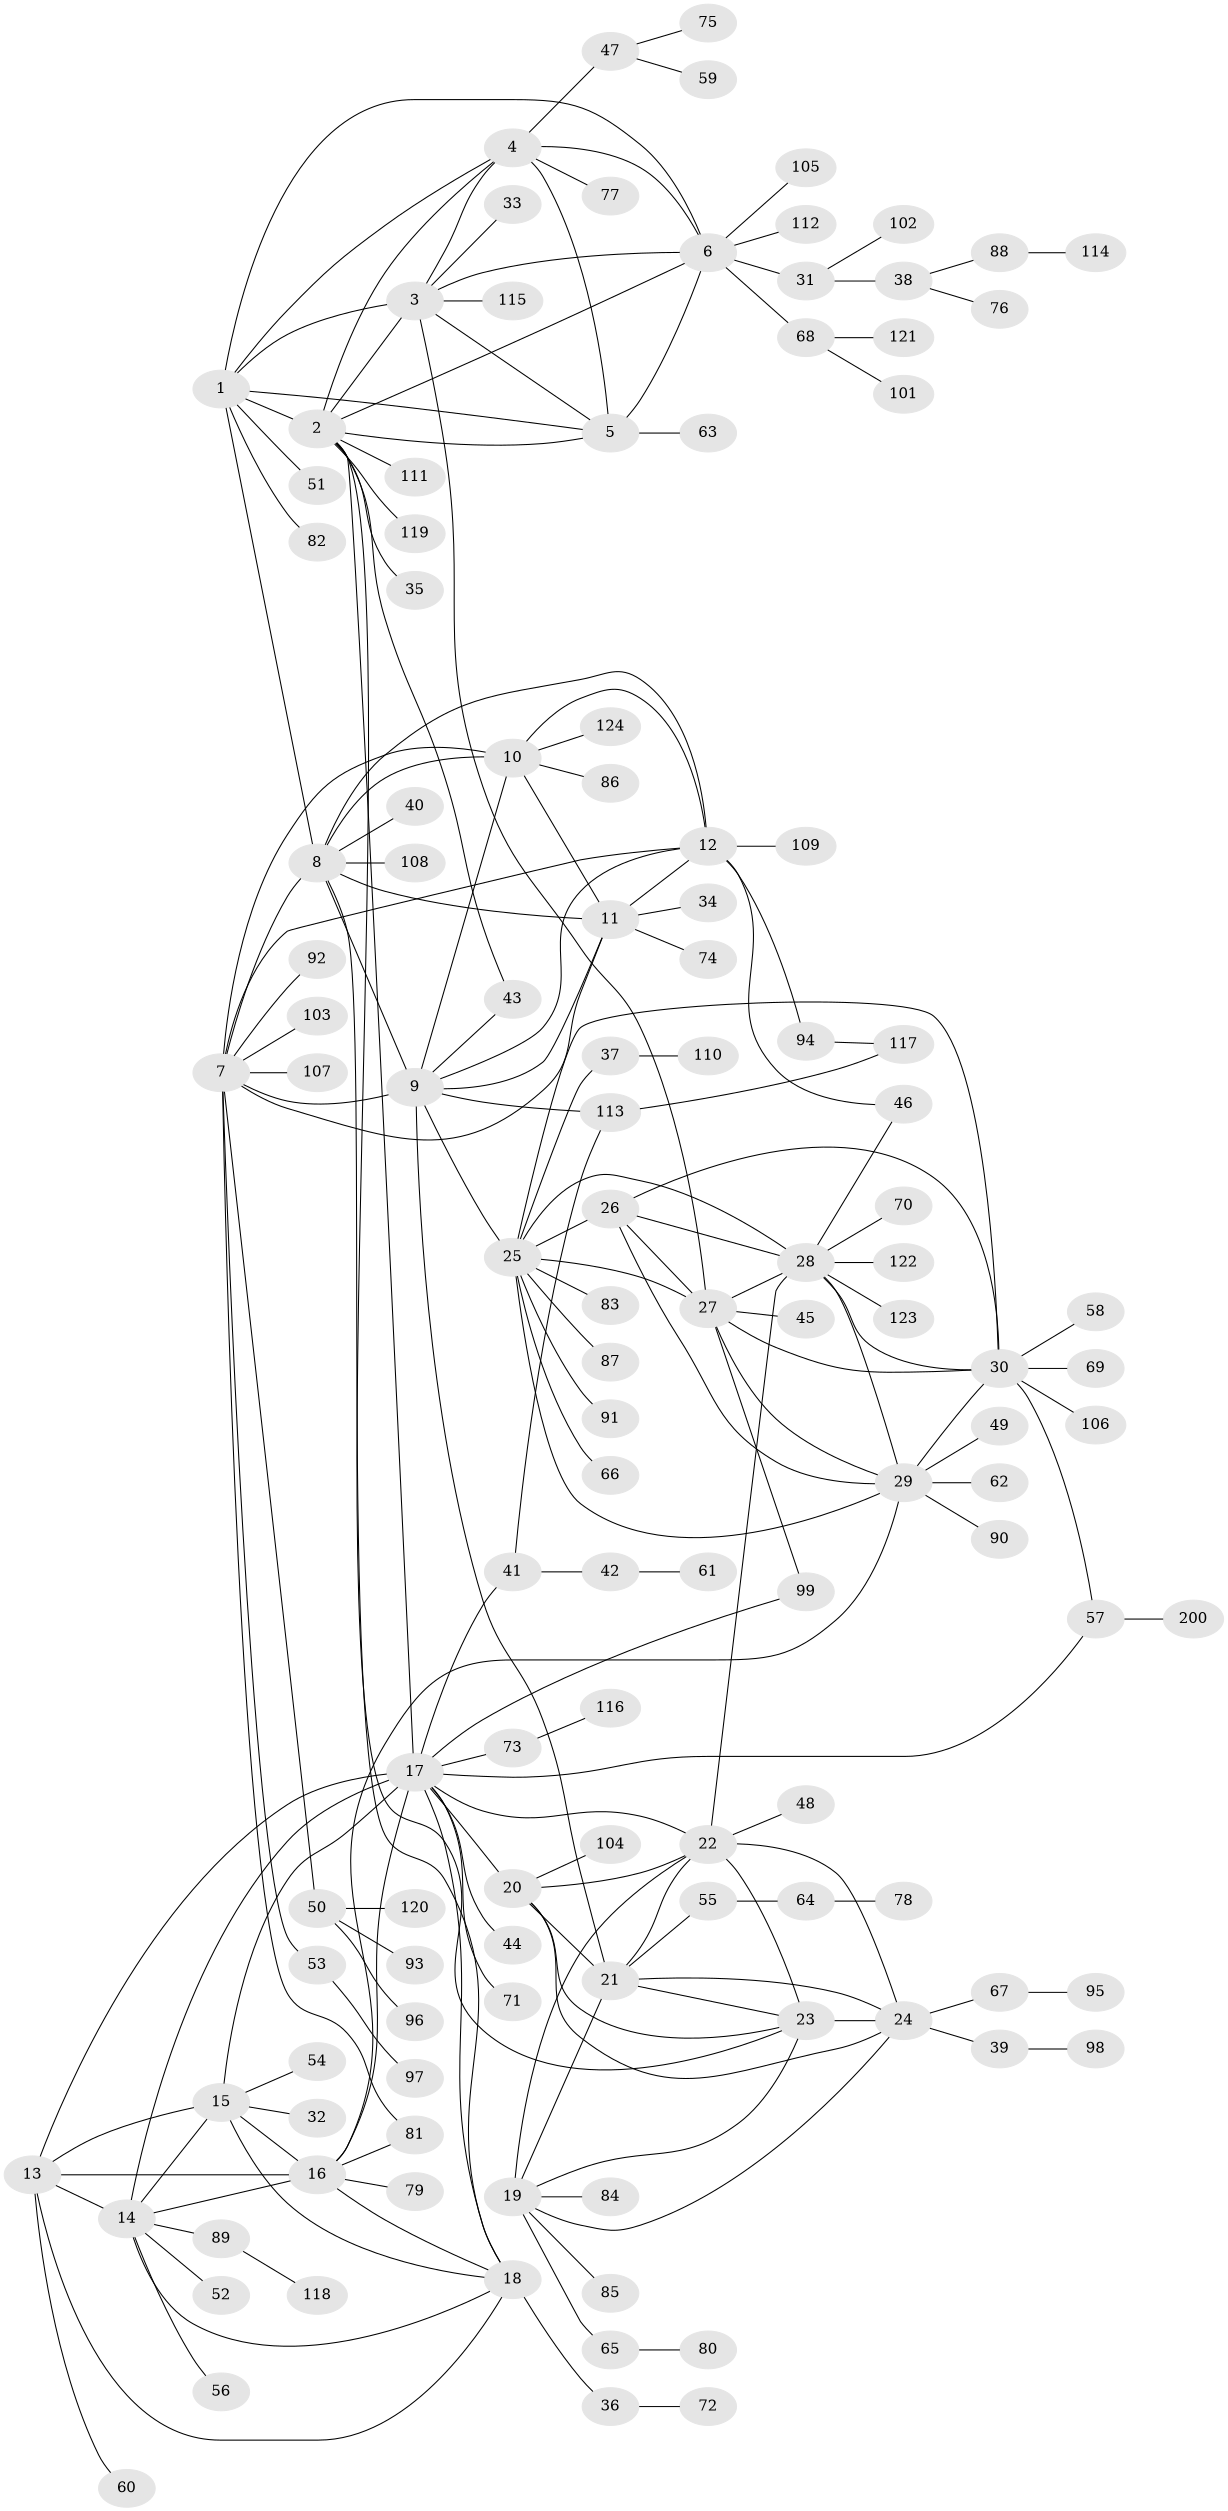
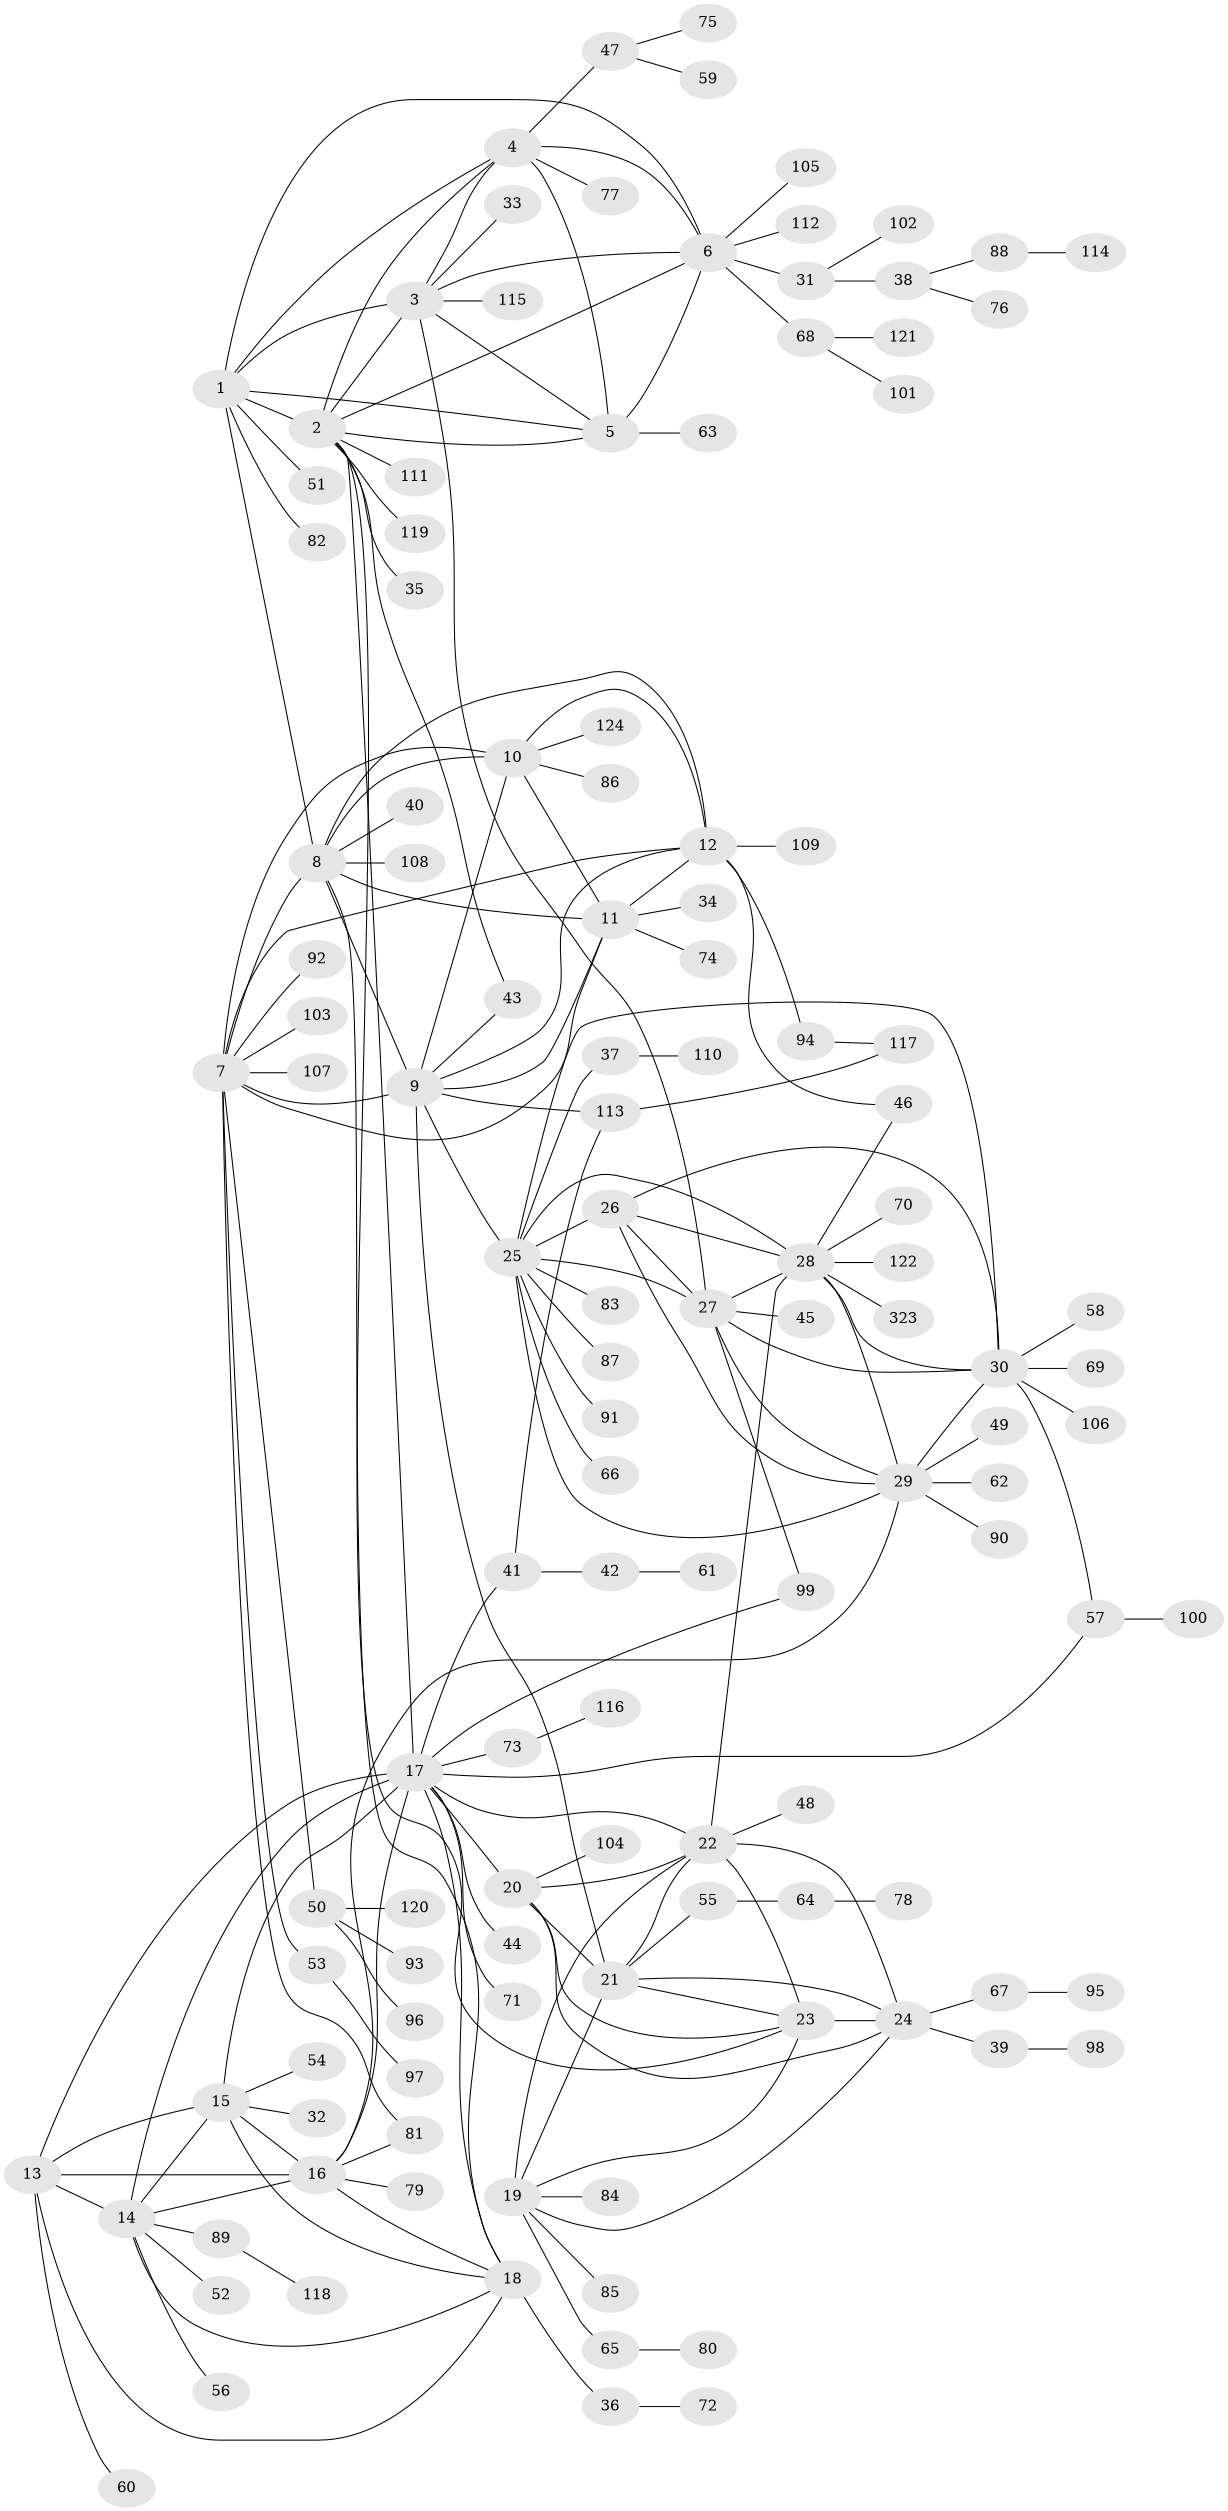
(904, 1319) -> (904, 1319)
(1194, 1619) -> (1194, 1619)
